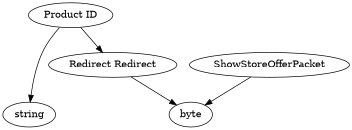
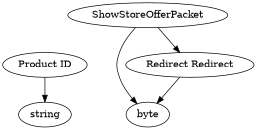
(89, 37) -> (167, 37)
